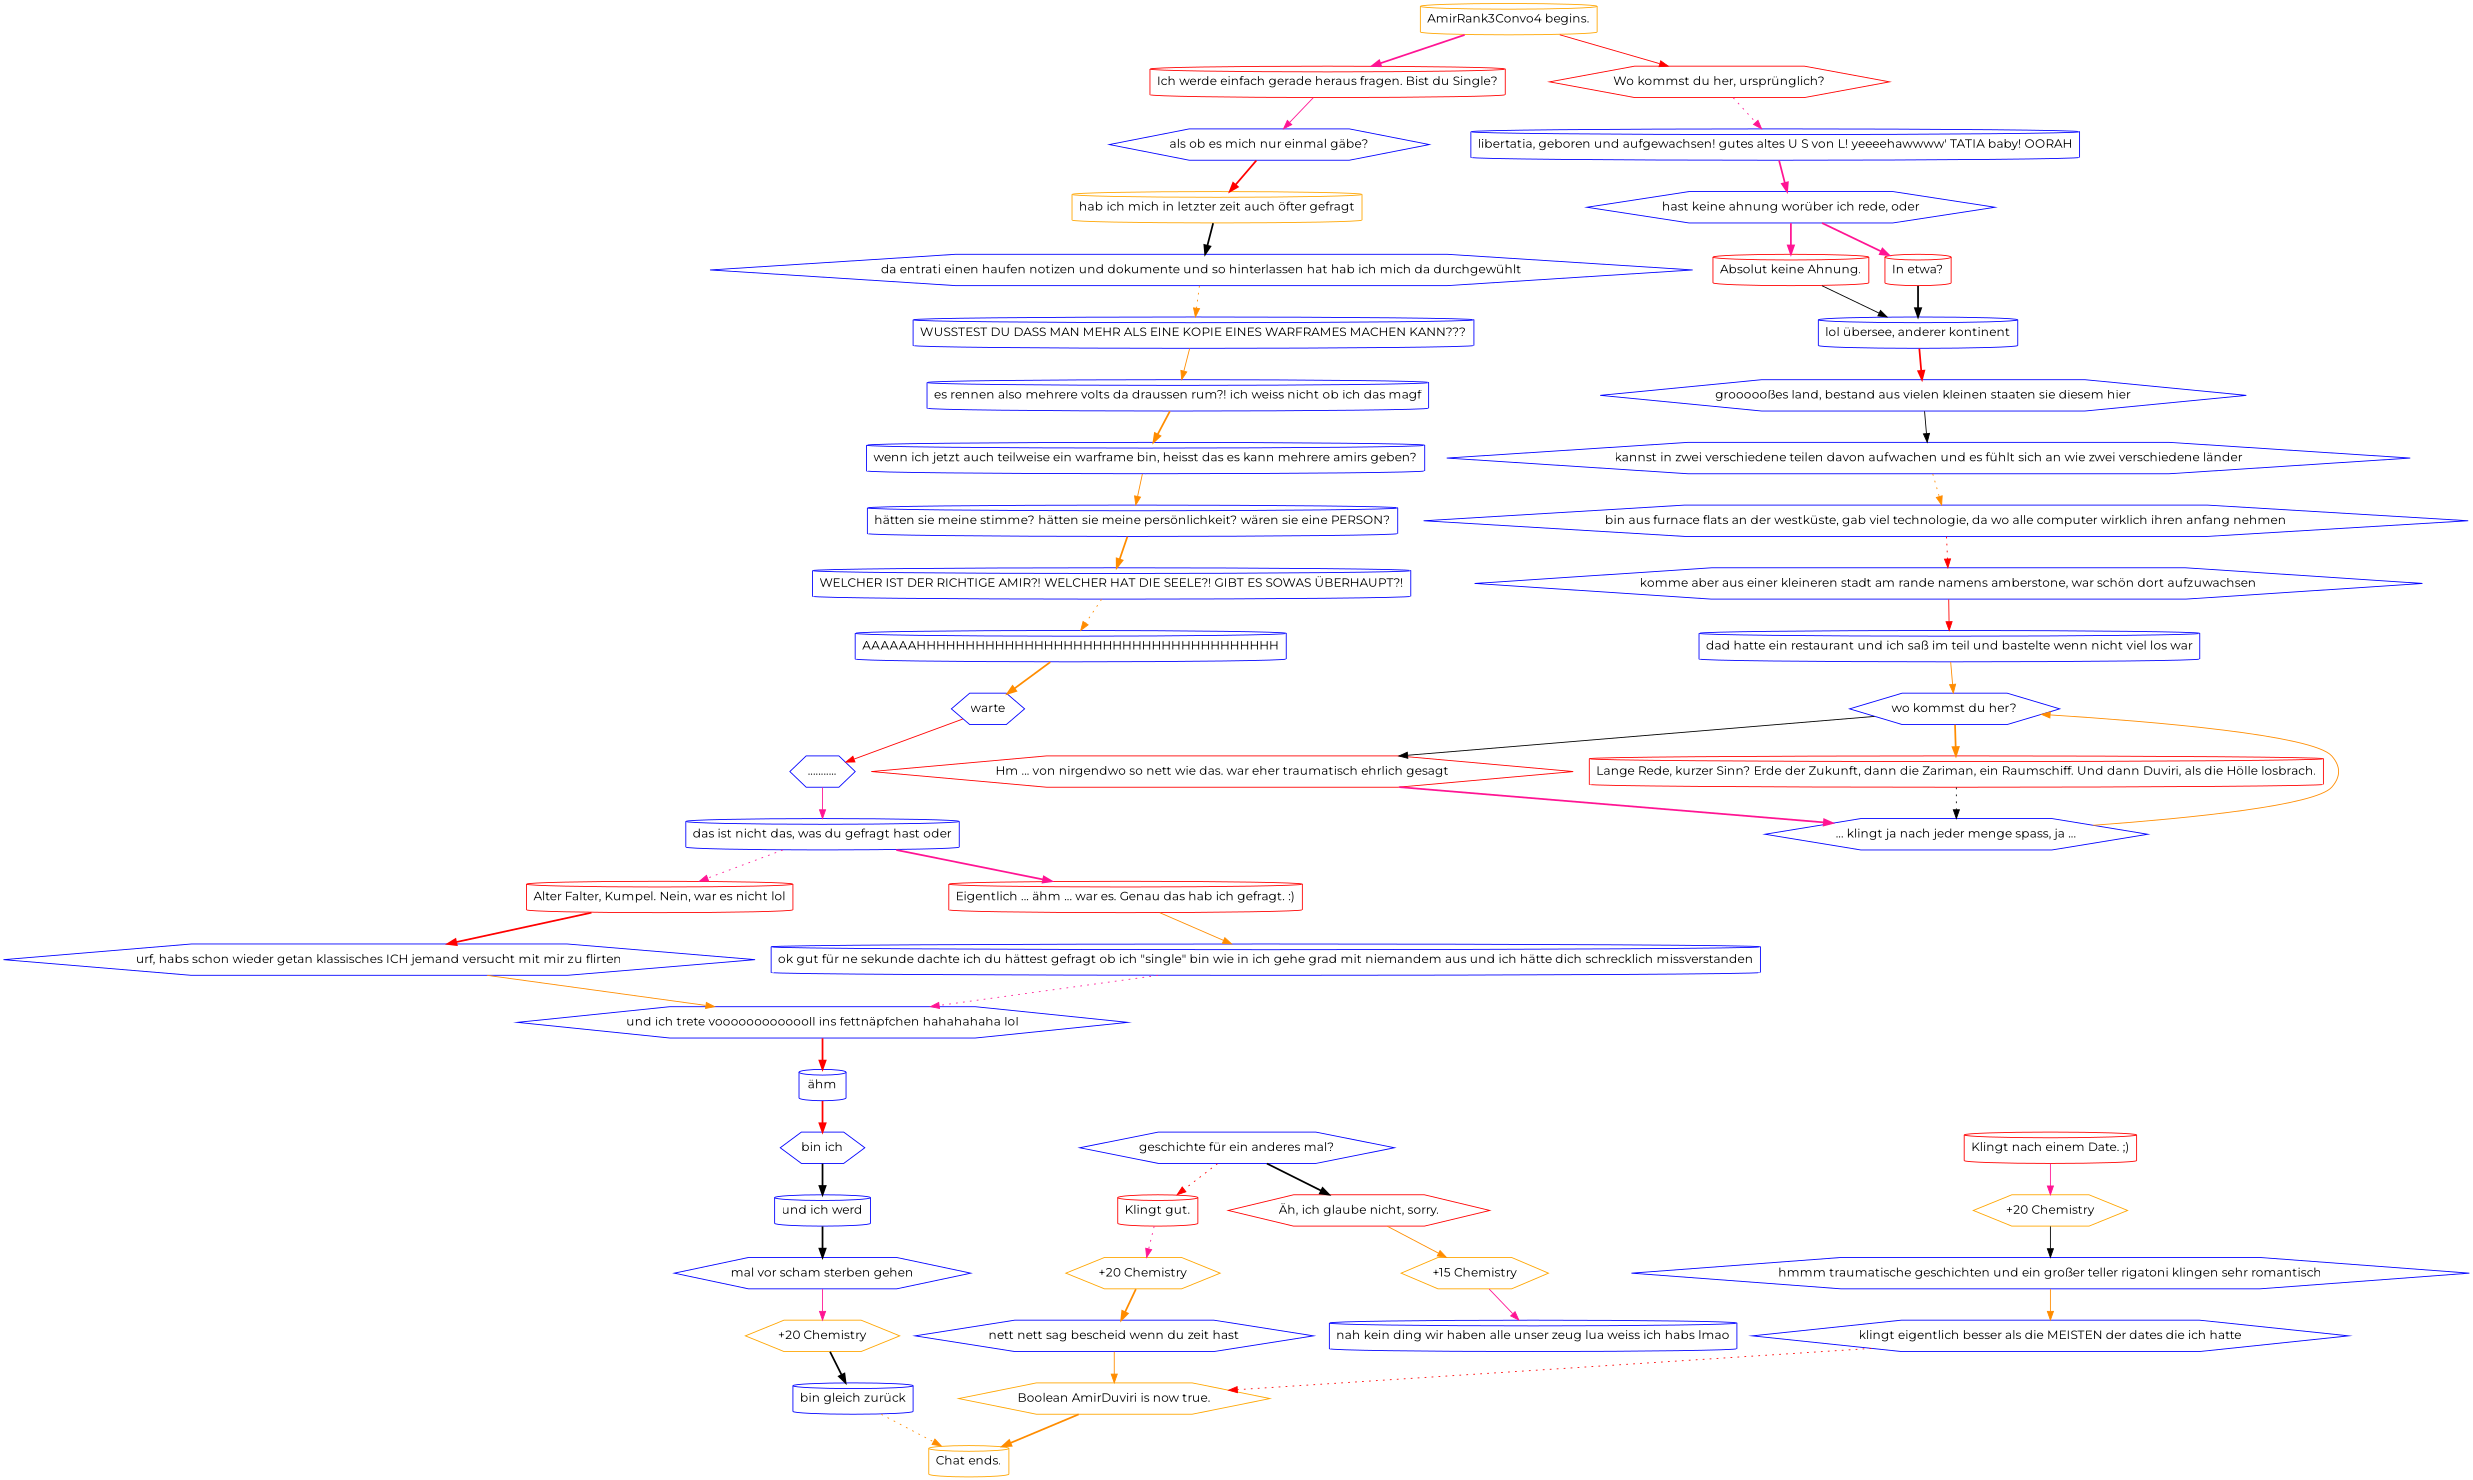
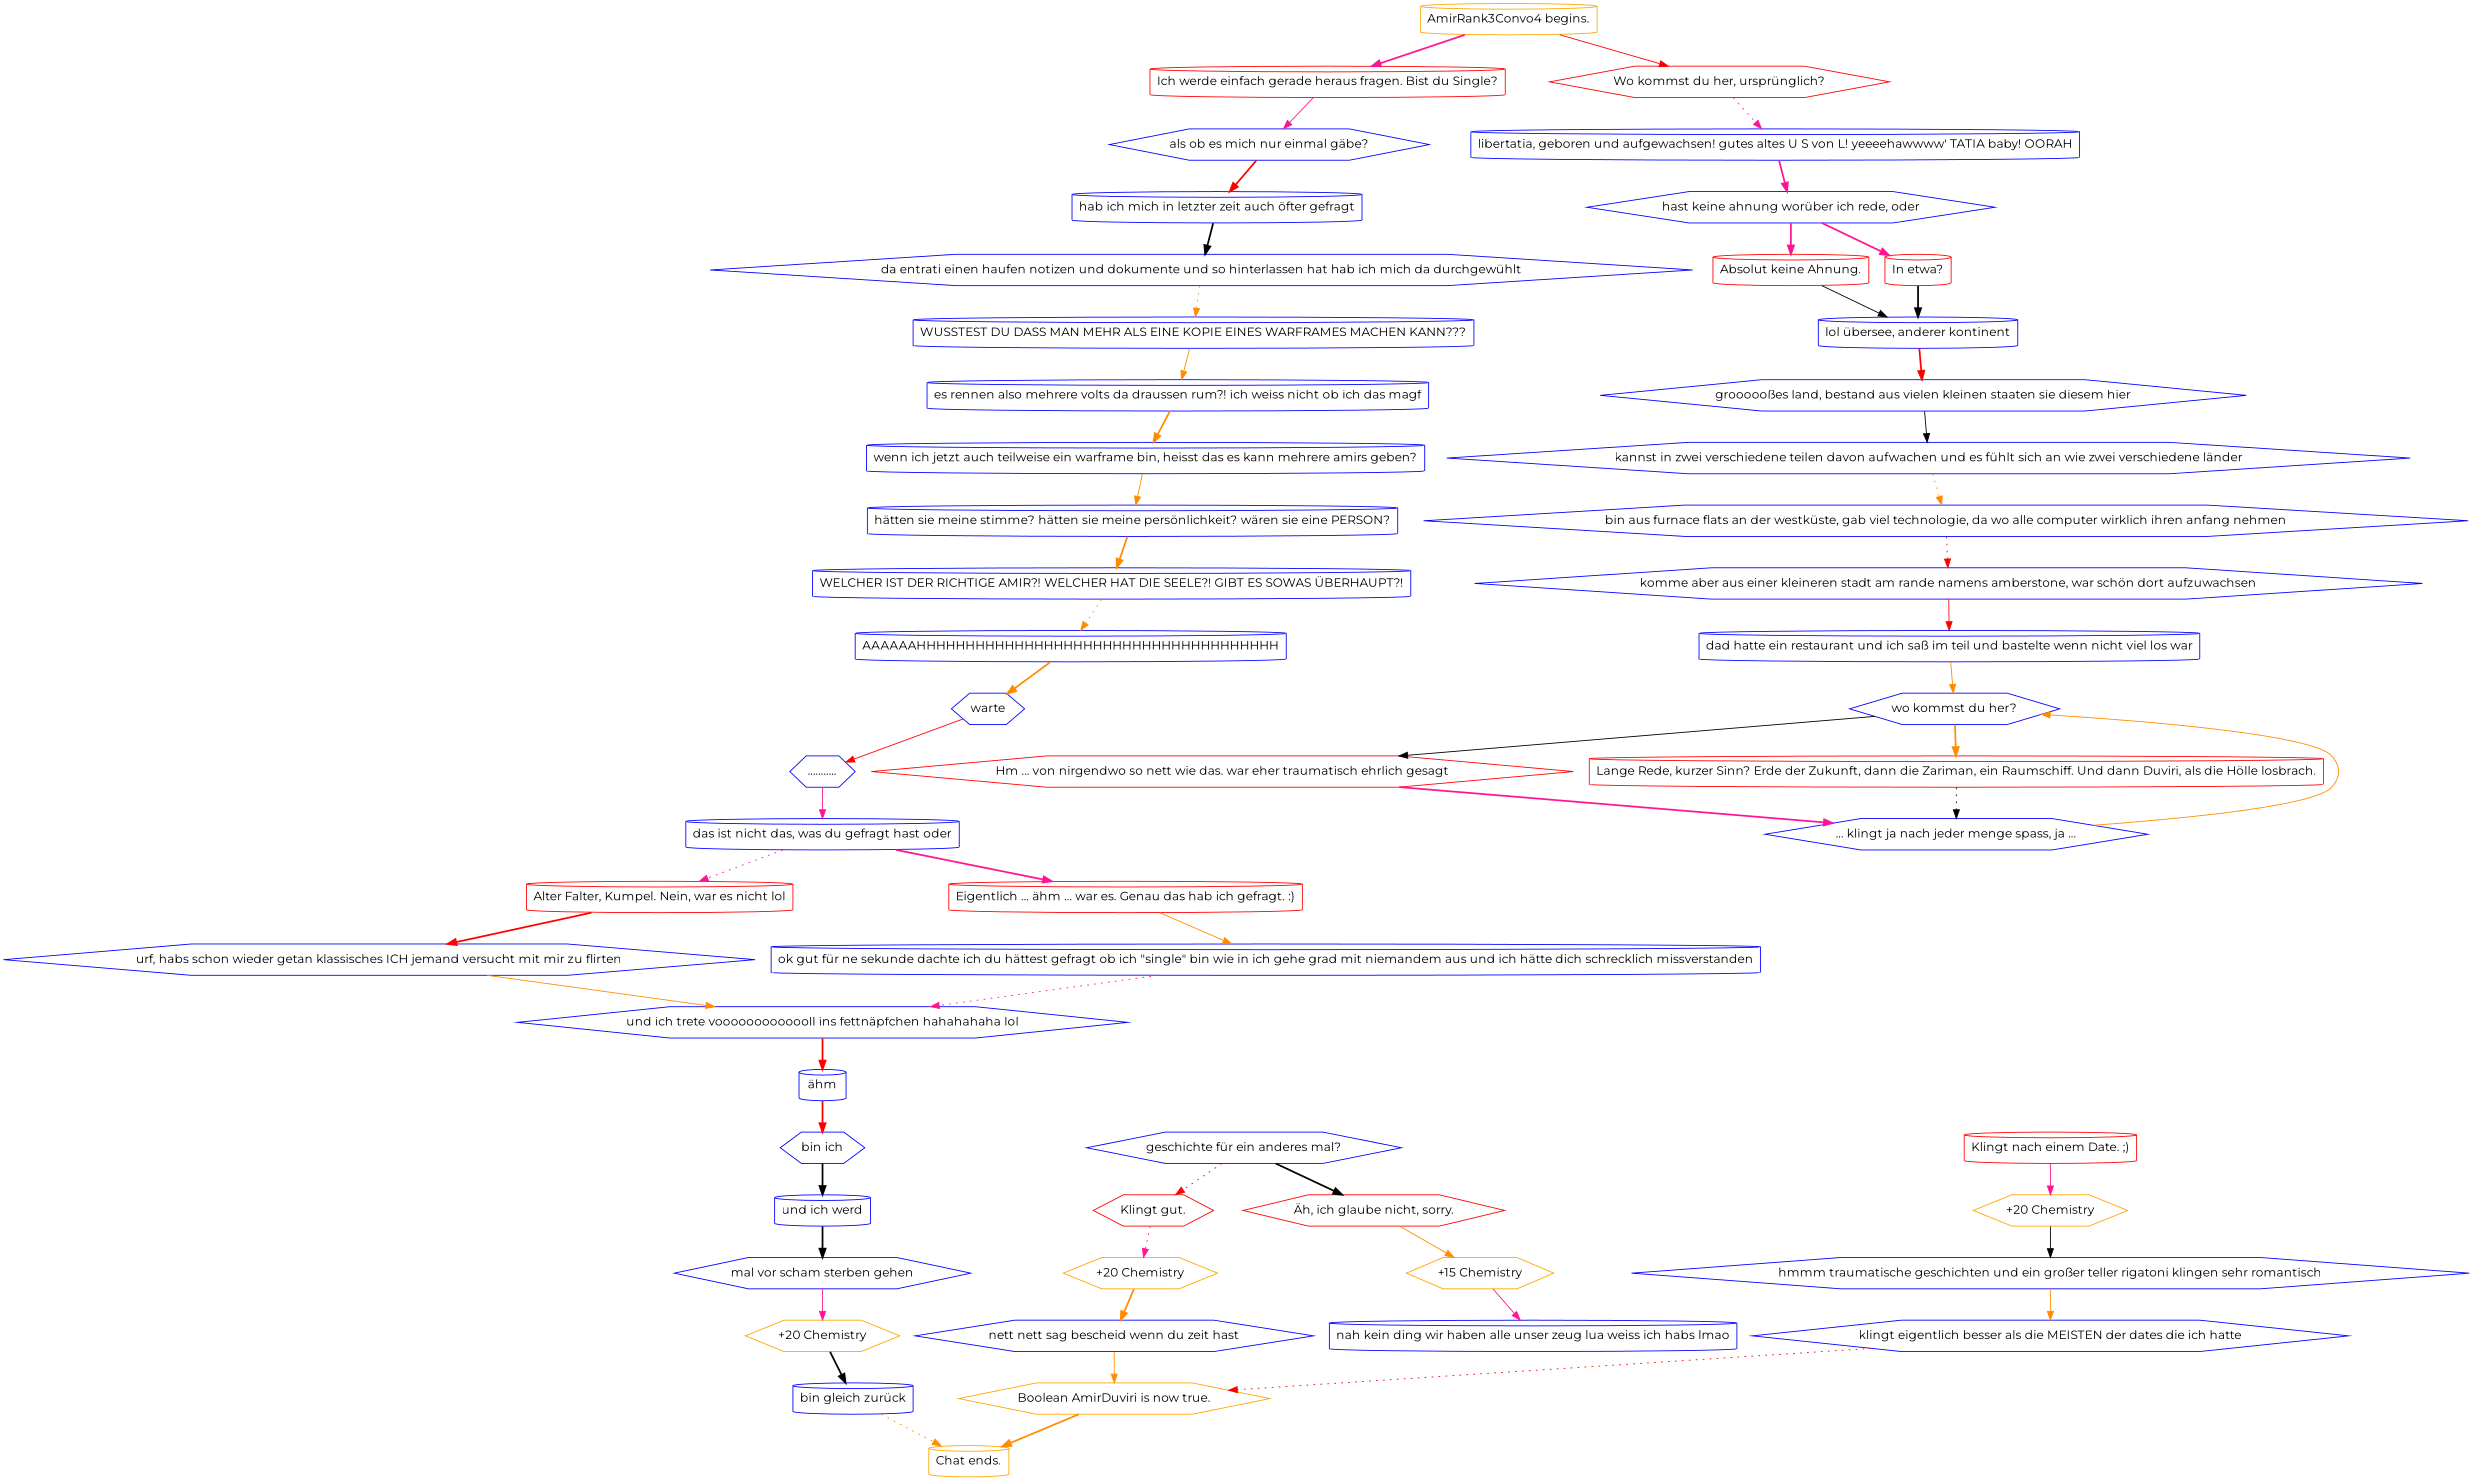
(1217, 207) -> (1217, 207)
(1158, 1210) -> (1153, 1210)
